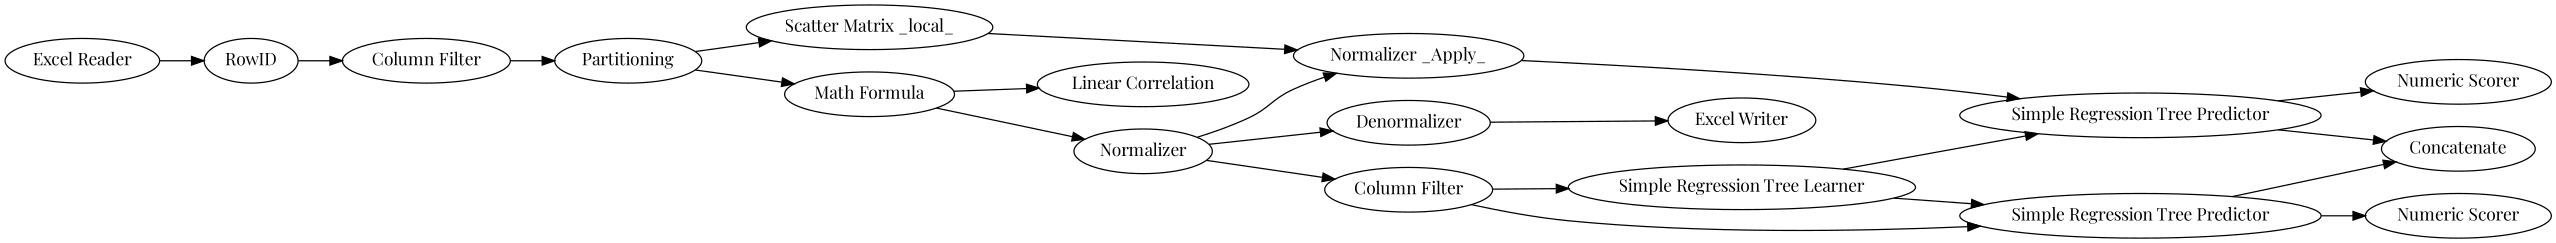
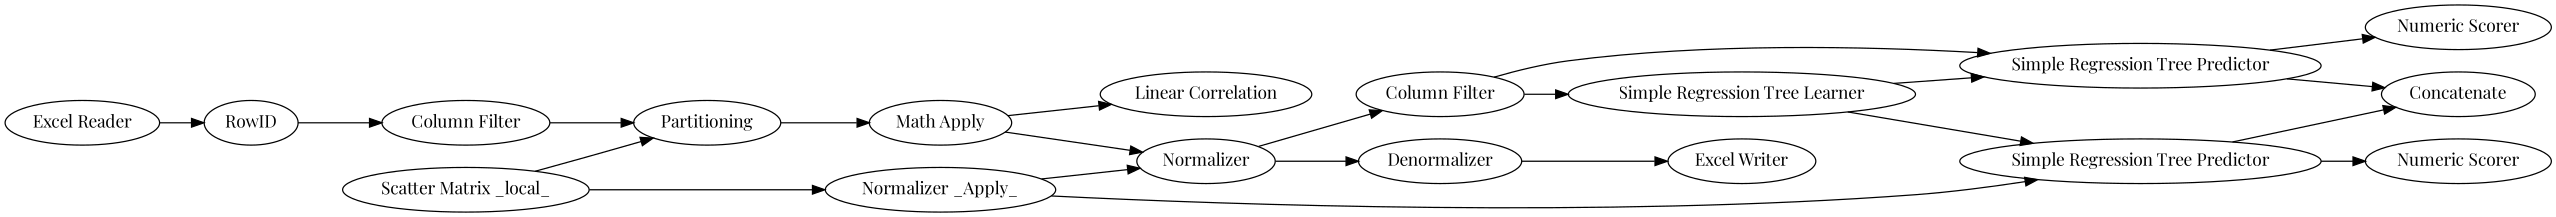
(727, 47) -> (588, 157)
(870, 94) -> (941, 123)
(1262, 110) -> (1085, 174)
